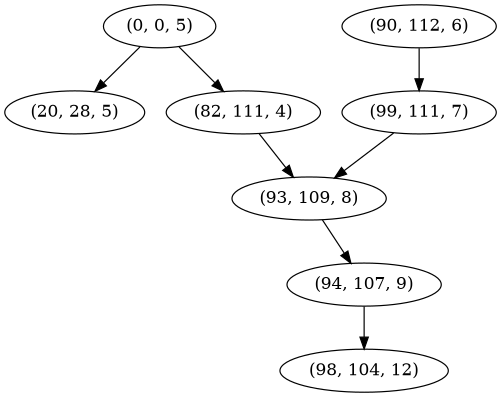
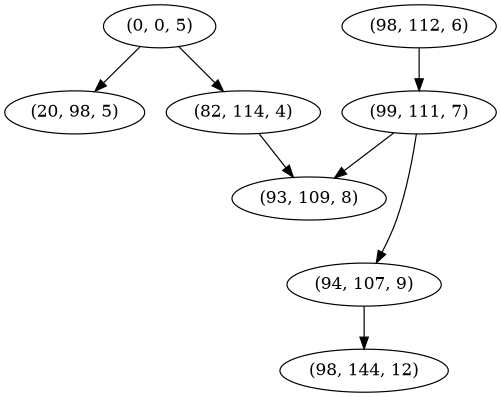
(419, 26) -> (419, 26)
(75, 112) -> (75, 112)
(243, 112) -> (243, 112)
(333, 237) -> (404, 195)
(364, 371) -> (364, 371)
